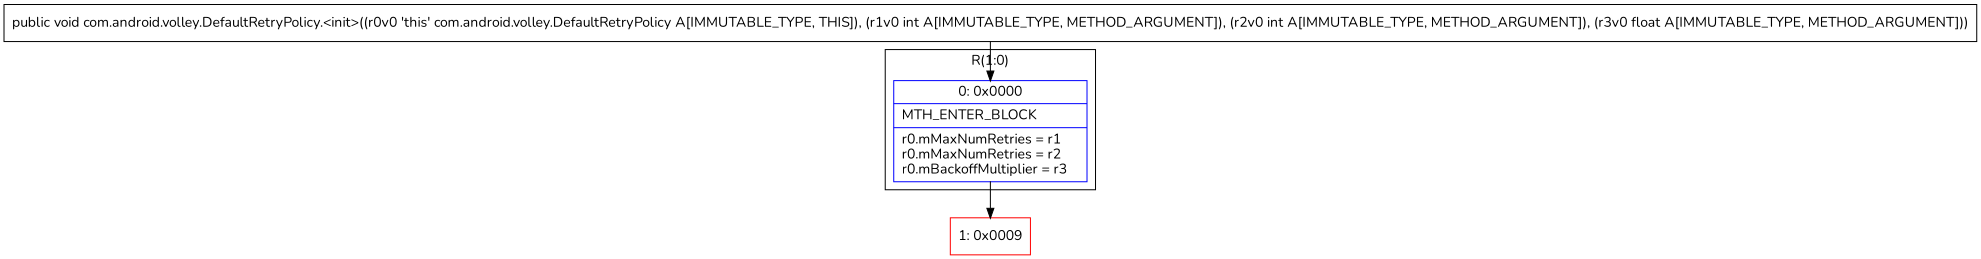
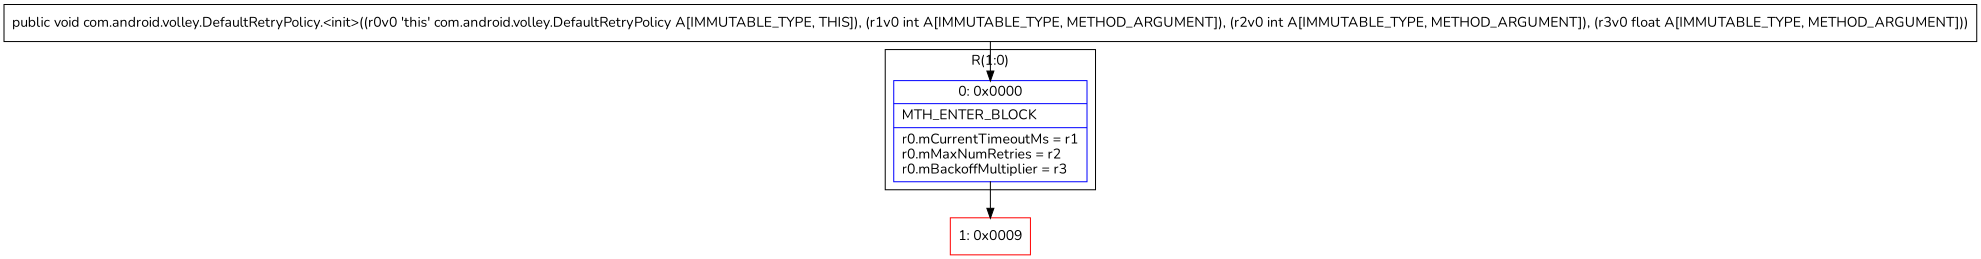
(982, 139) -> (990, 139)
